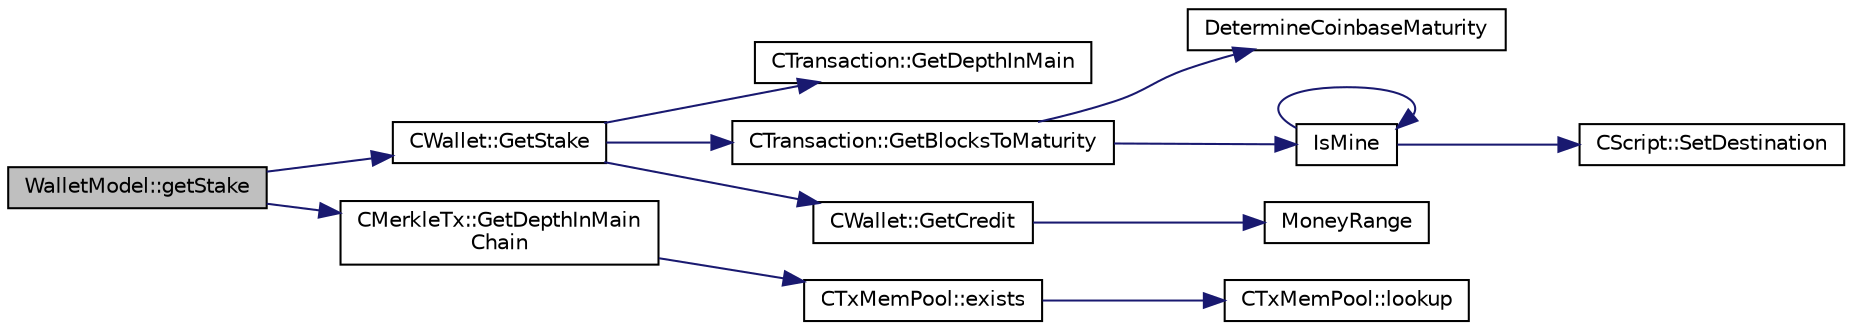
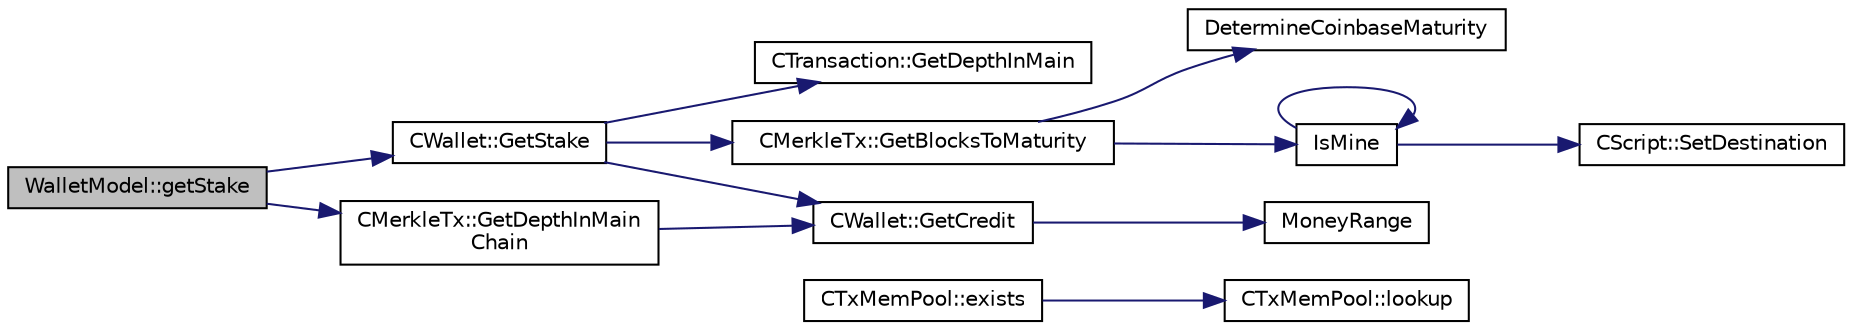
(923, 143) -> (923, 143)
(721, 268) -> (726, 227)
